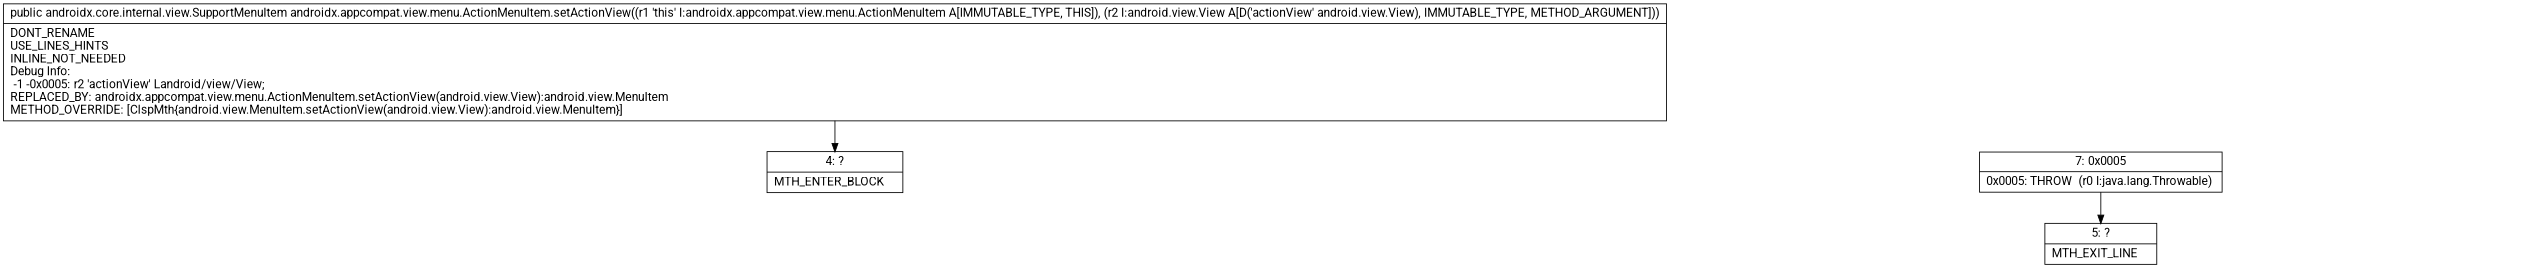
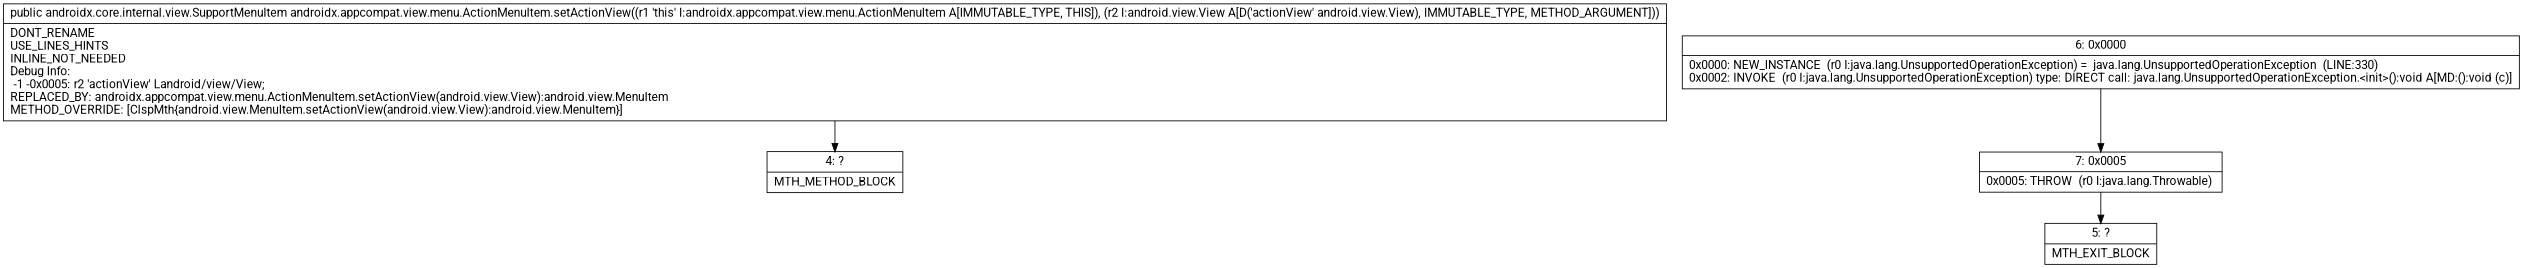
none -> (2101, 62)
(829, 182) -> (835, 182)
(2095, 254) -> (2101, 254)
